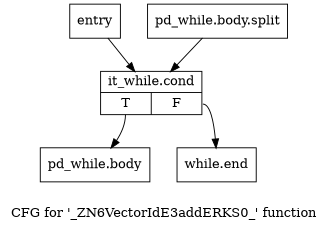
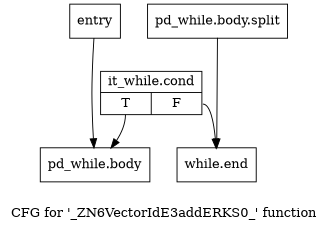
(118, 51) -> (92, 88)
(190, 51) -> (217, 88)
